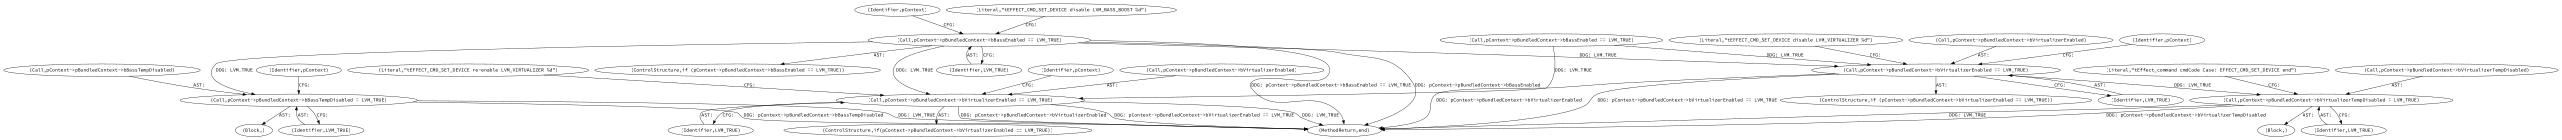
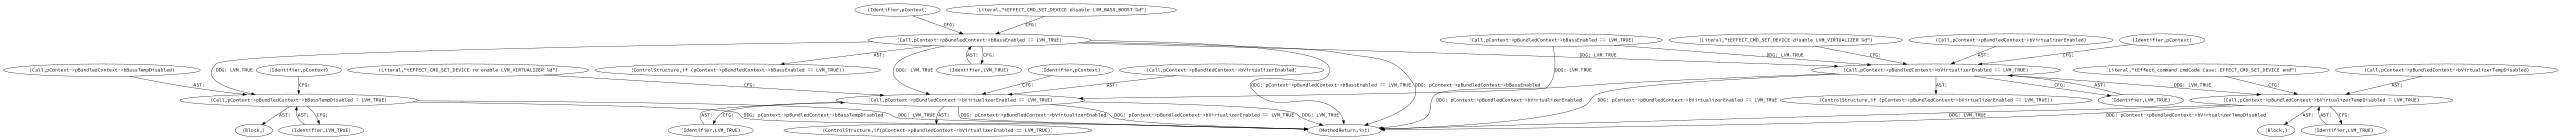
(1344, 130) -> (1344, 130)
